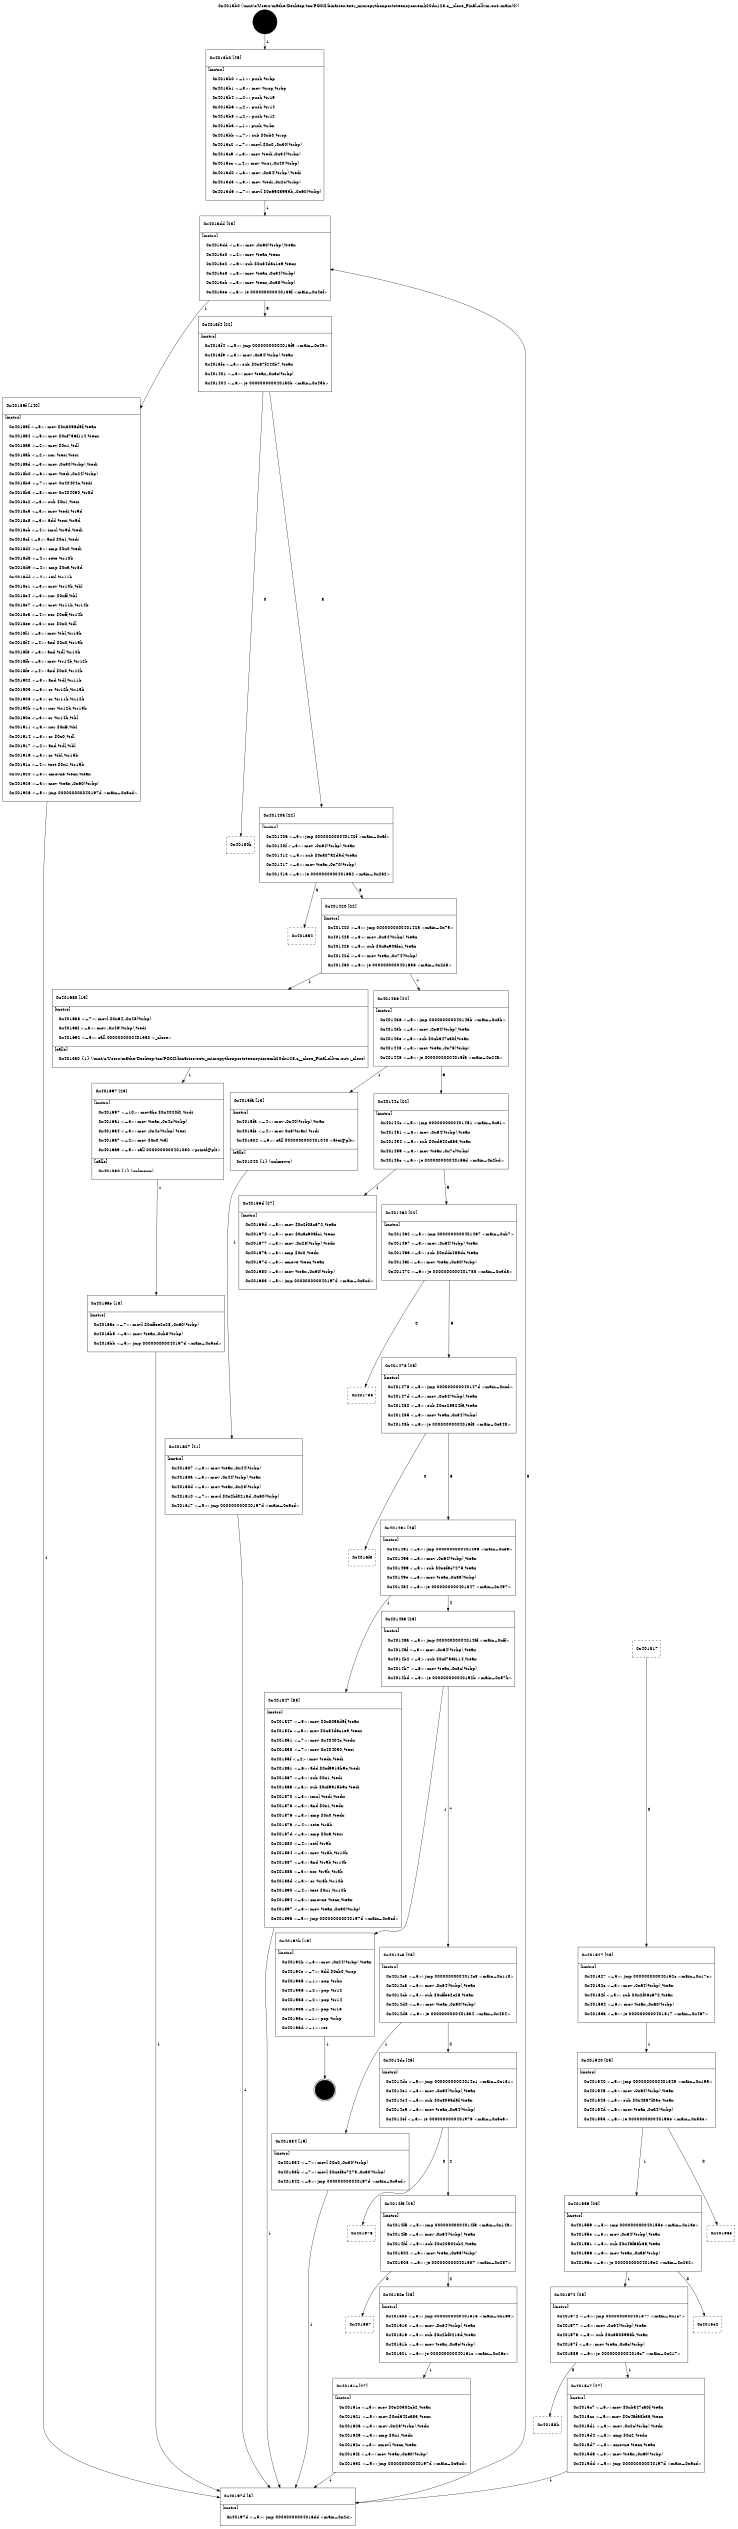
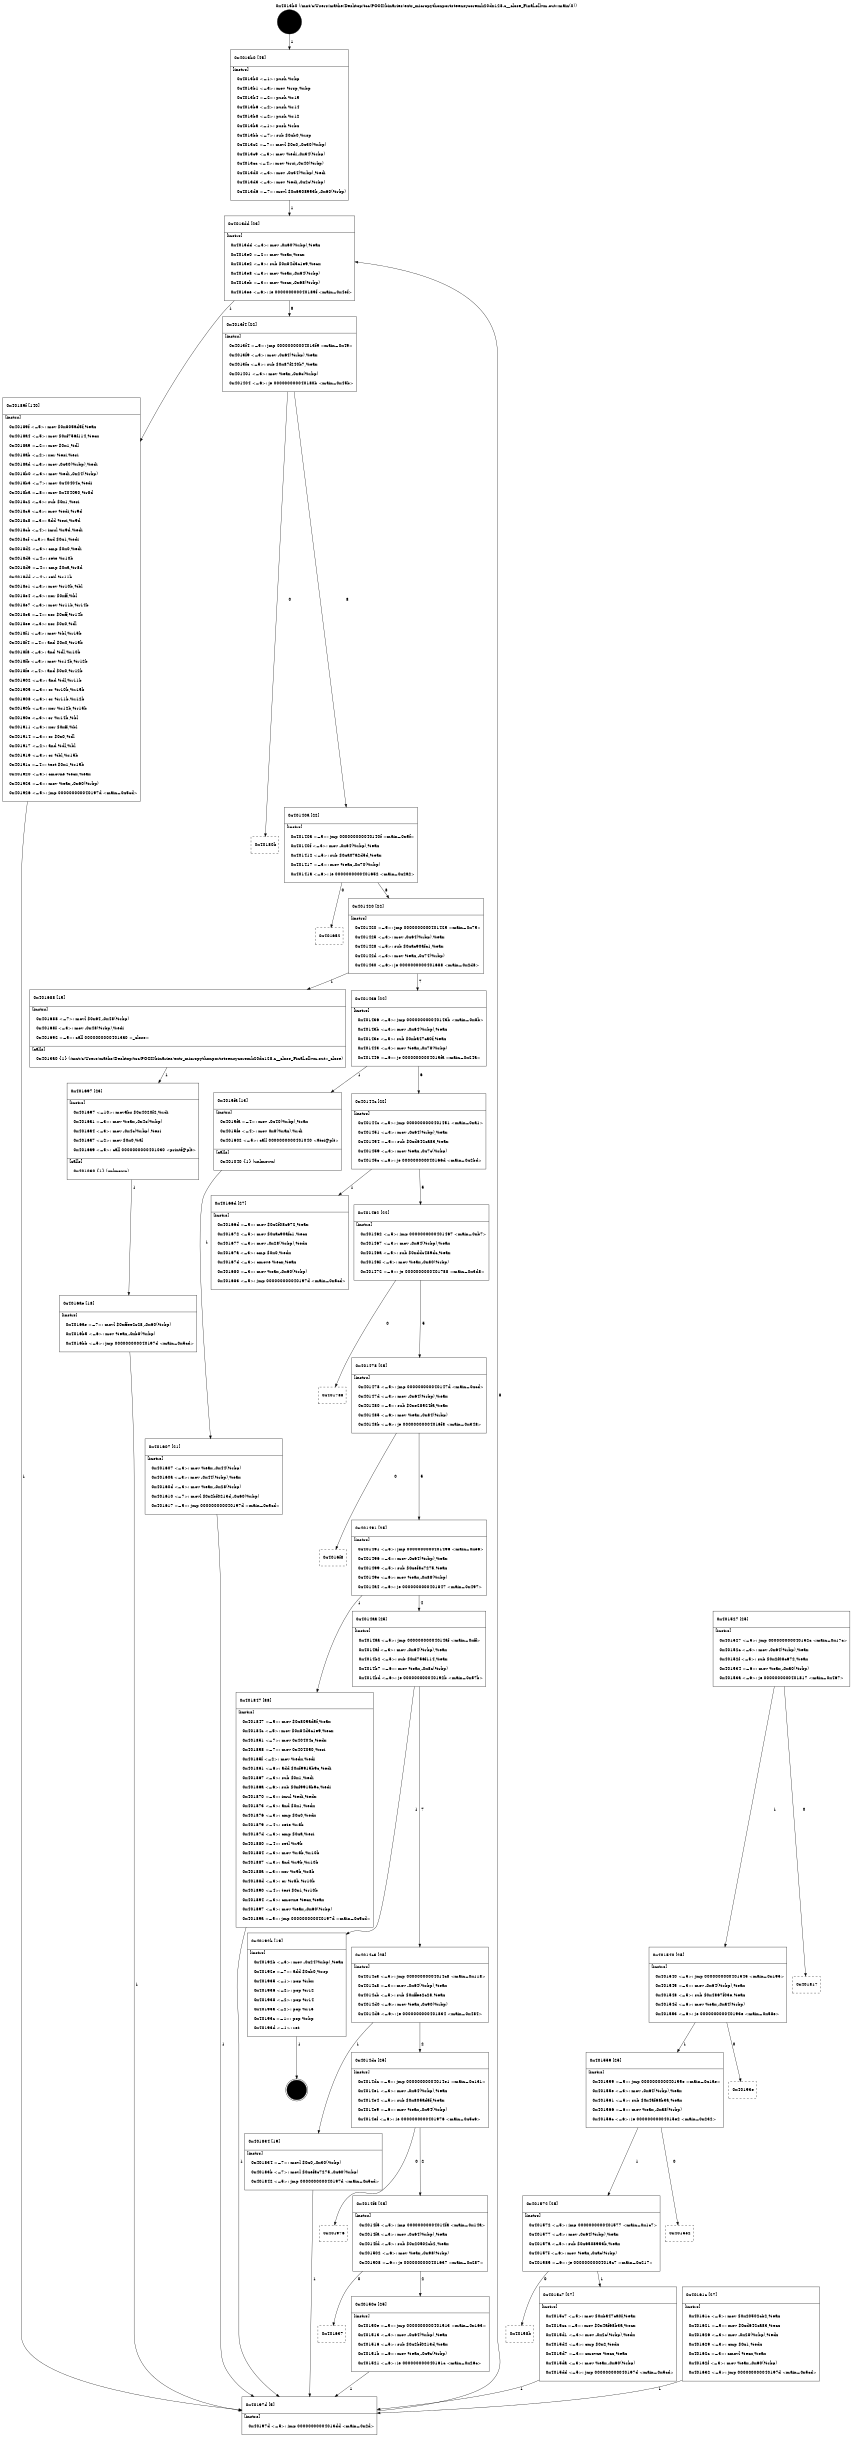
(646, 1801) -> (795, 1830)
(428, 2369) -> (353, 2383)
